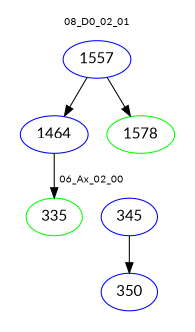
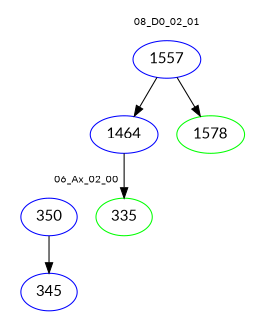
(129, 249) -> (49, 249)
